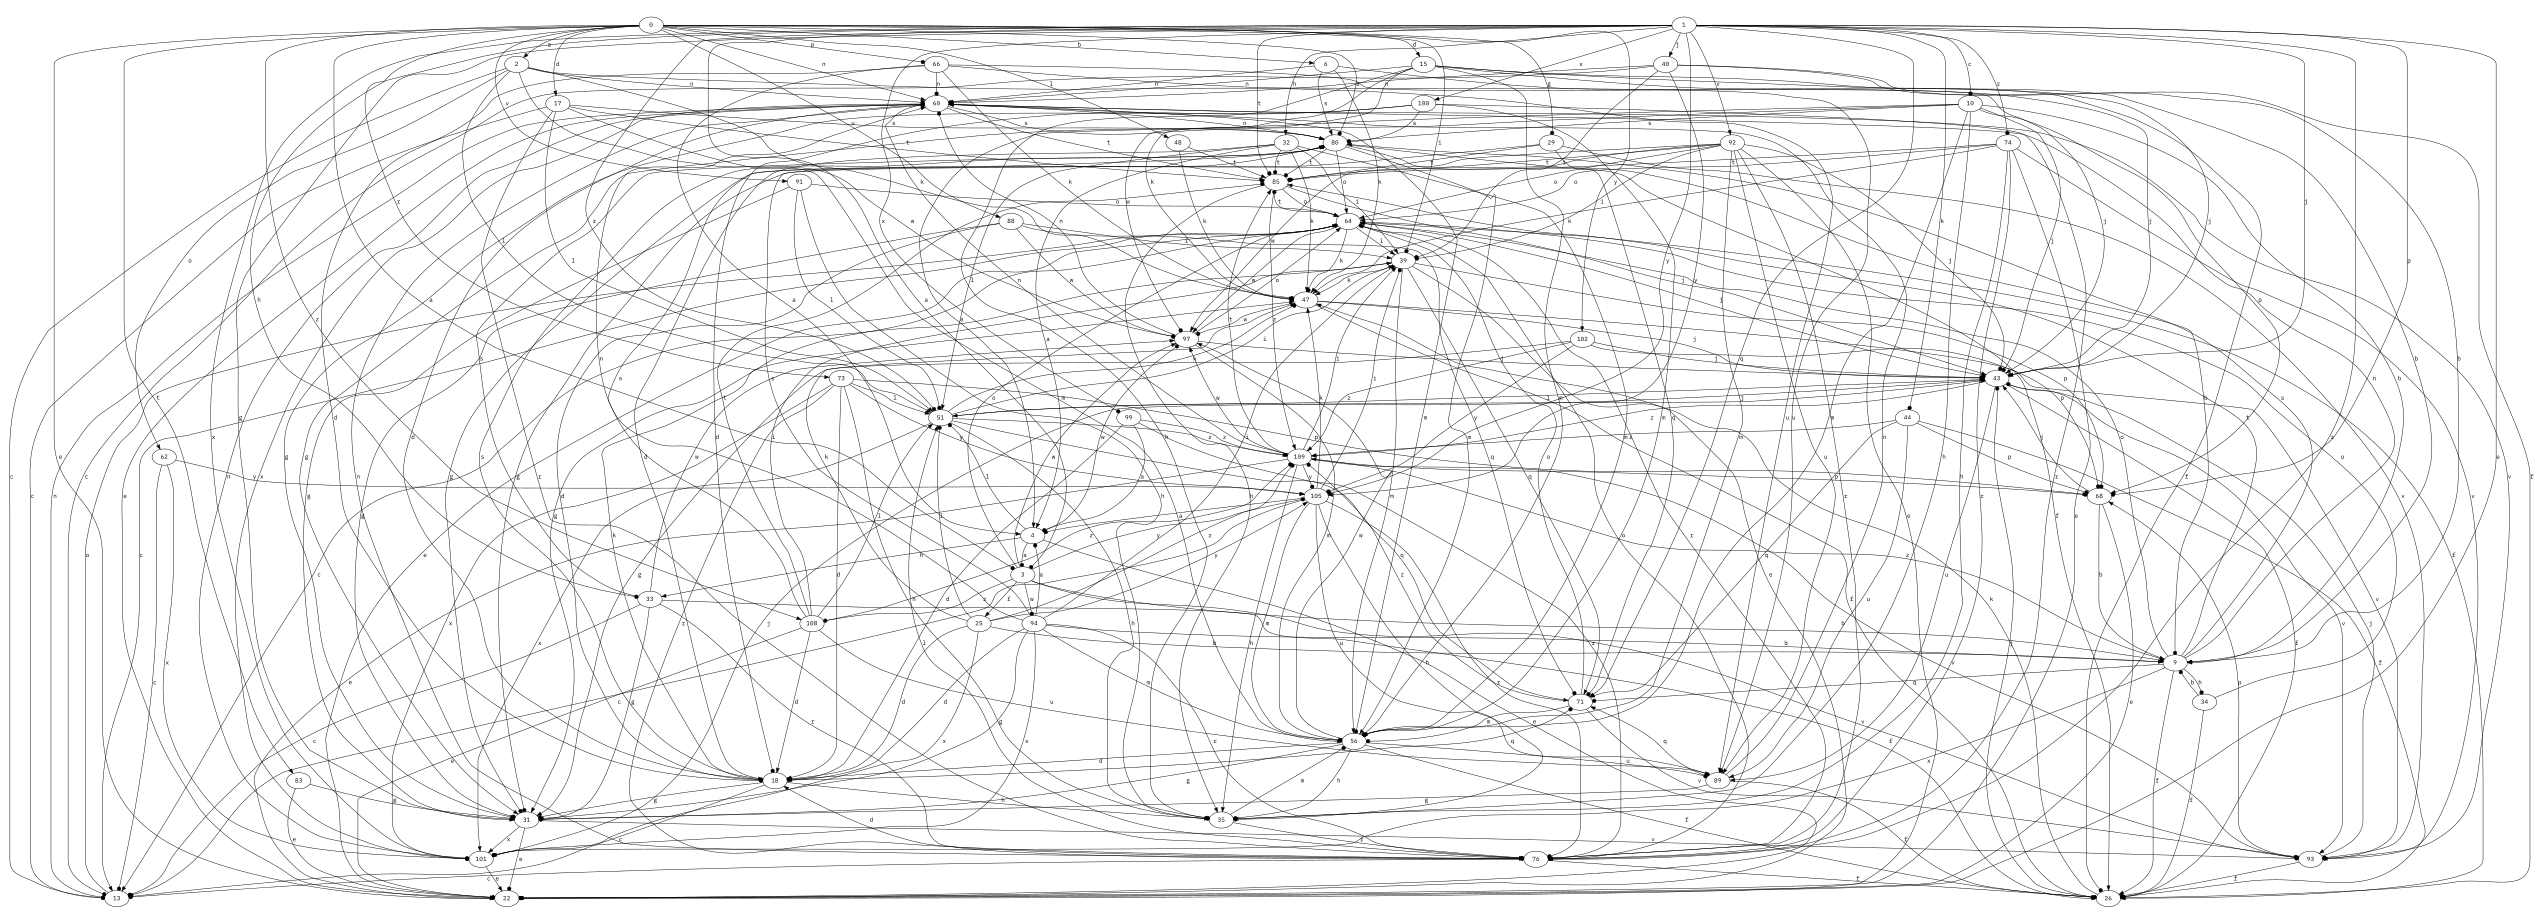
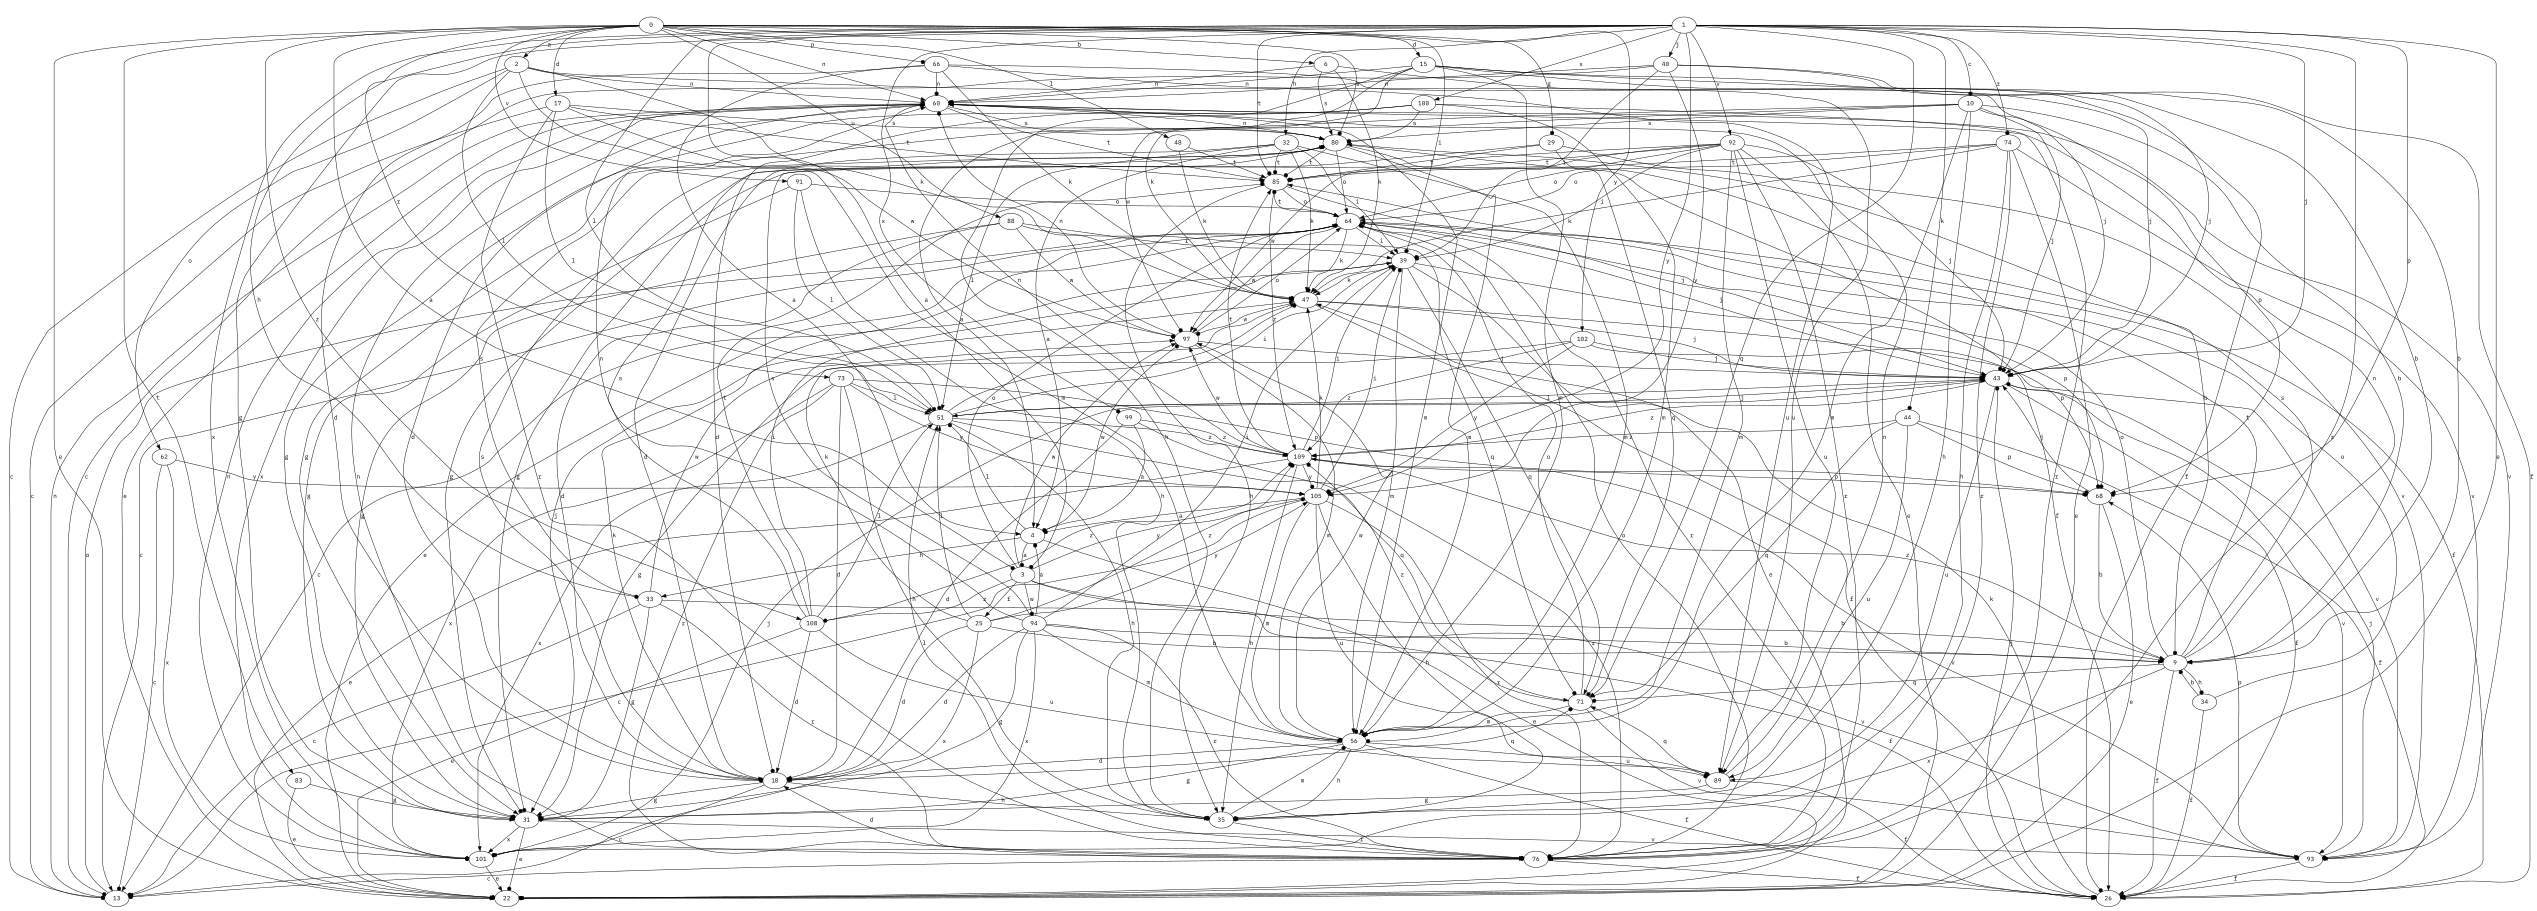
(595, 221) -> (595, 221)
(556, 516) -> (556, 516)
(941, 527) -> (941, 527)
(471, 764) -> (471, 764)
